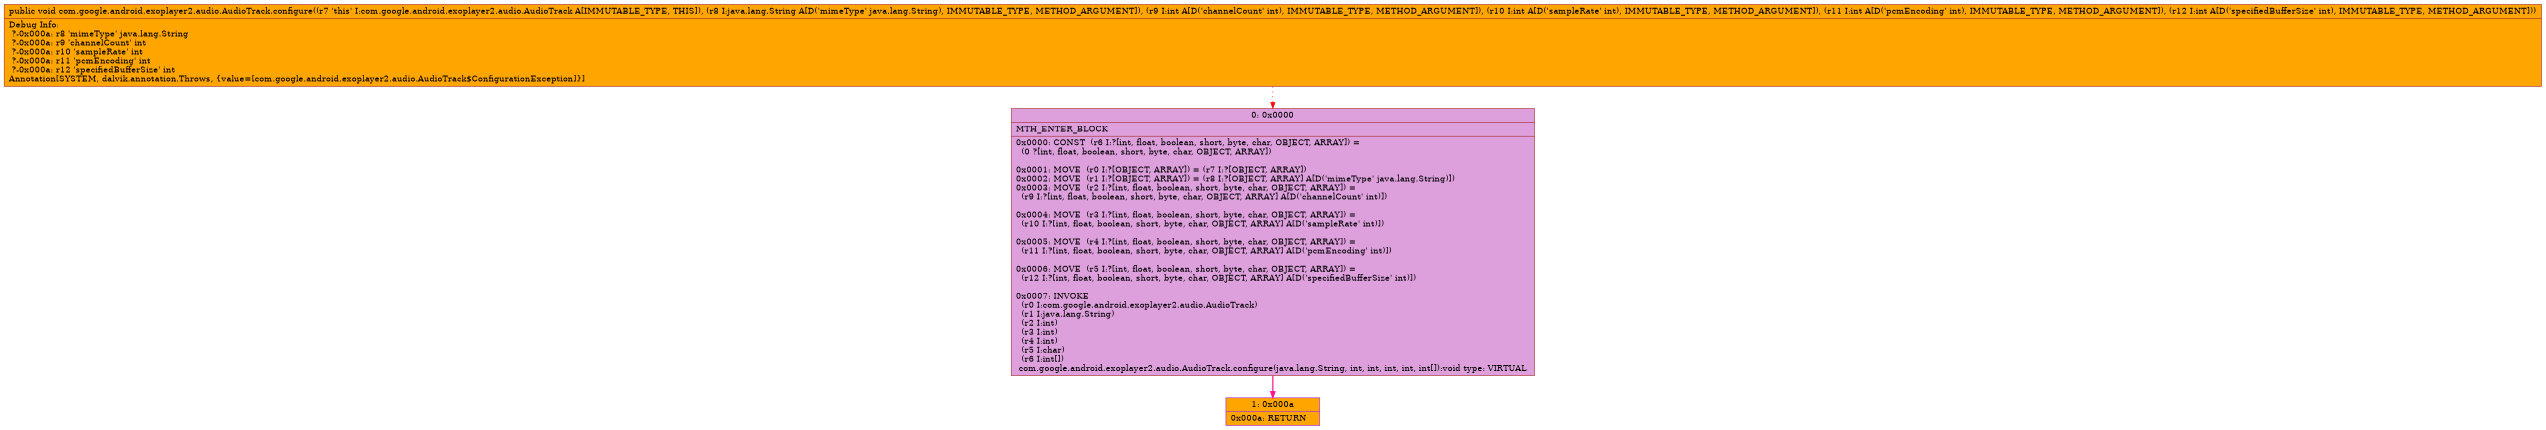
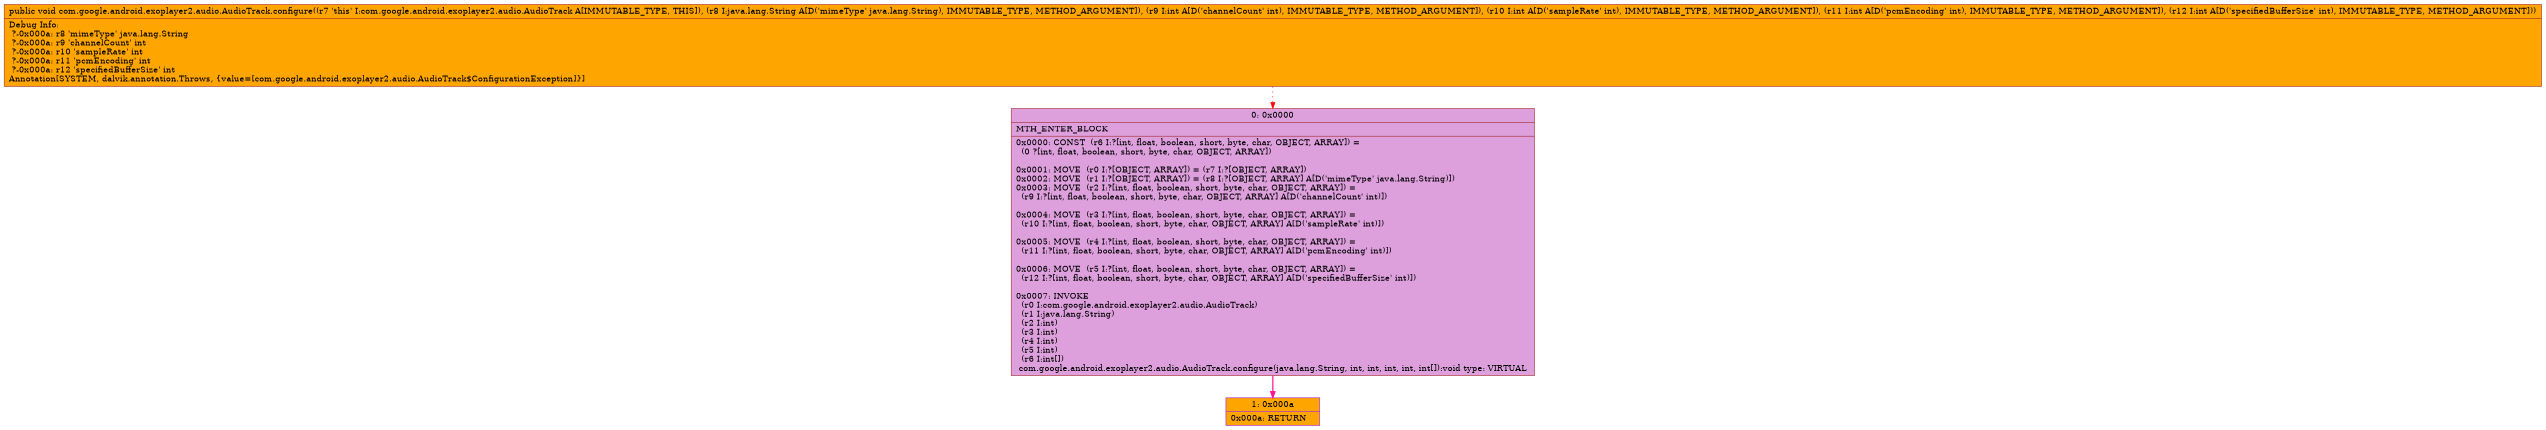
(1041, 350) -> (1037, 350)
